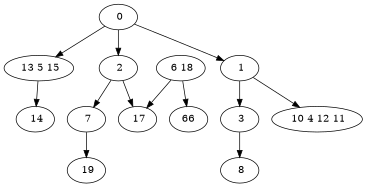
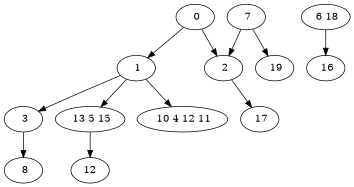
(83, 40) -> (116, 90)
(104, 91) -> (236, 39)
(161, 91) -> none
(35, 119) -> (90, 170)
(189, 119) -> (326, 68)
